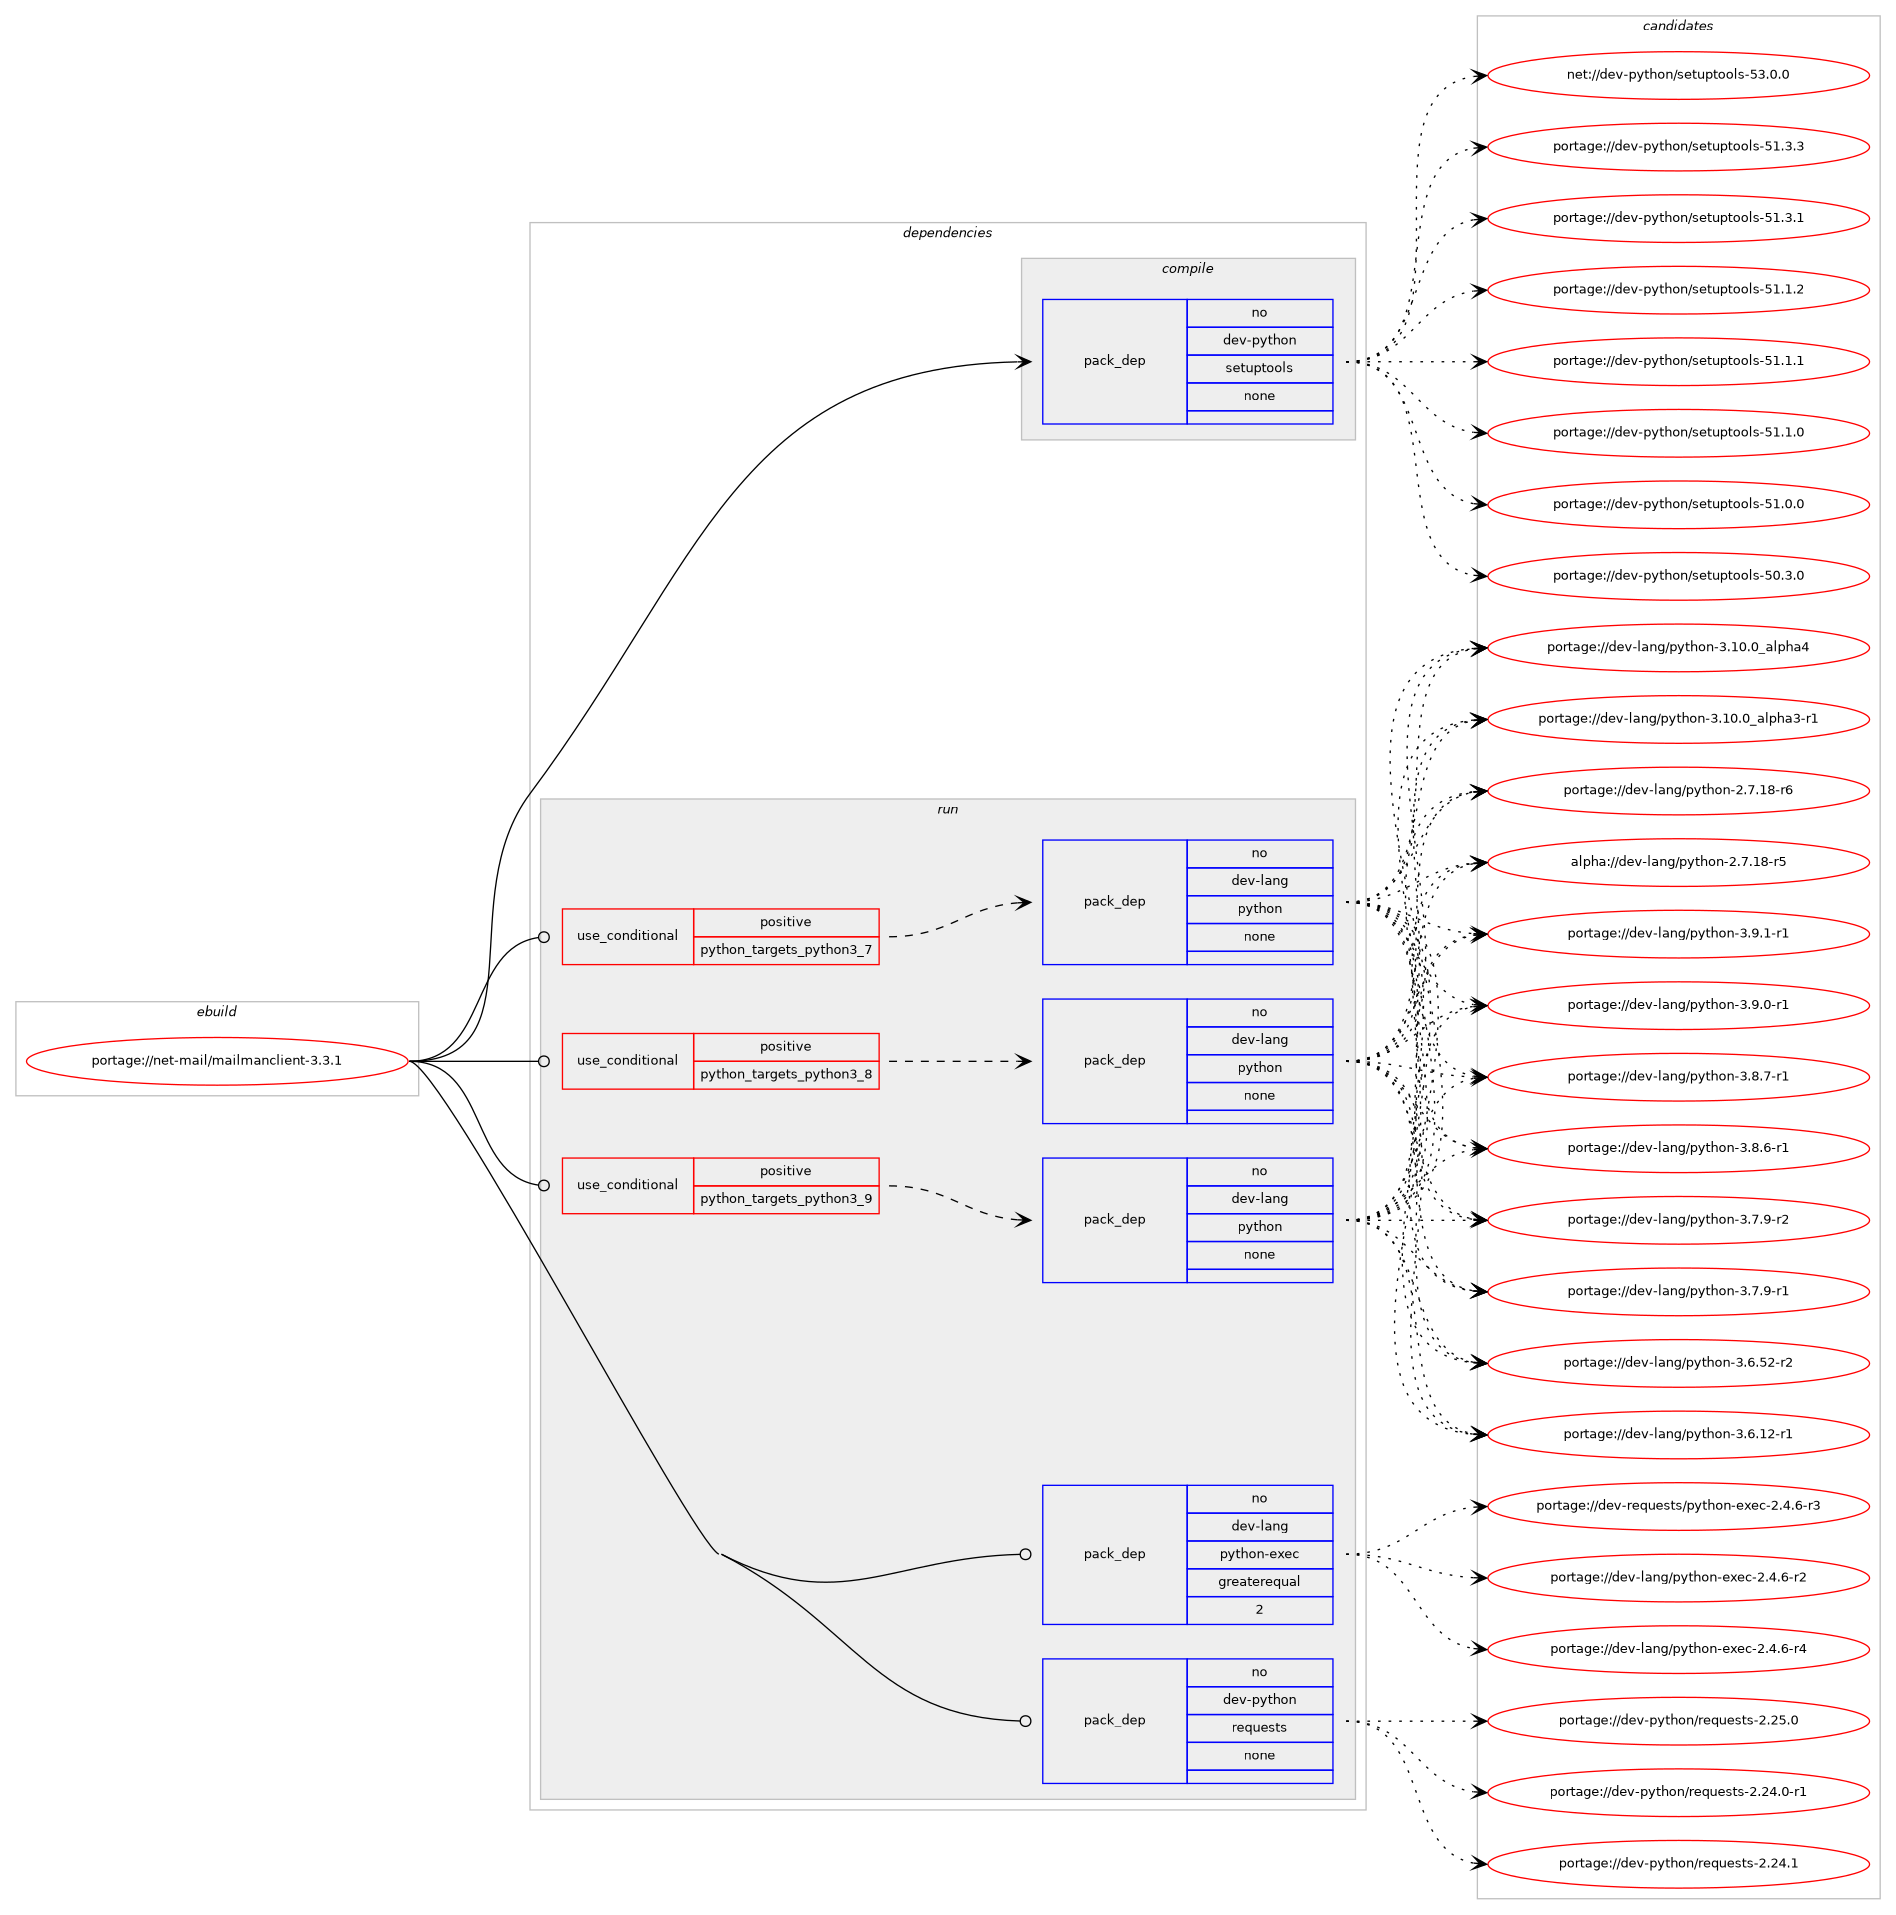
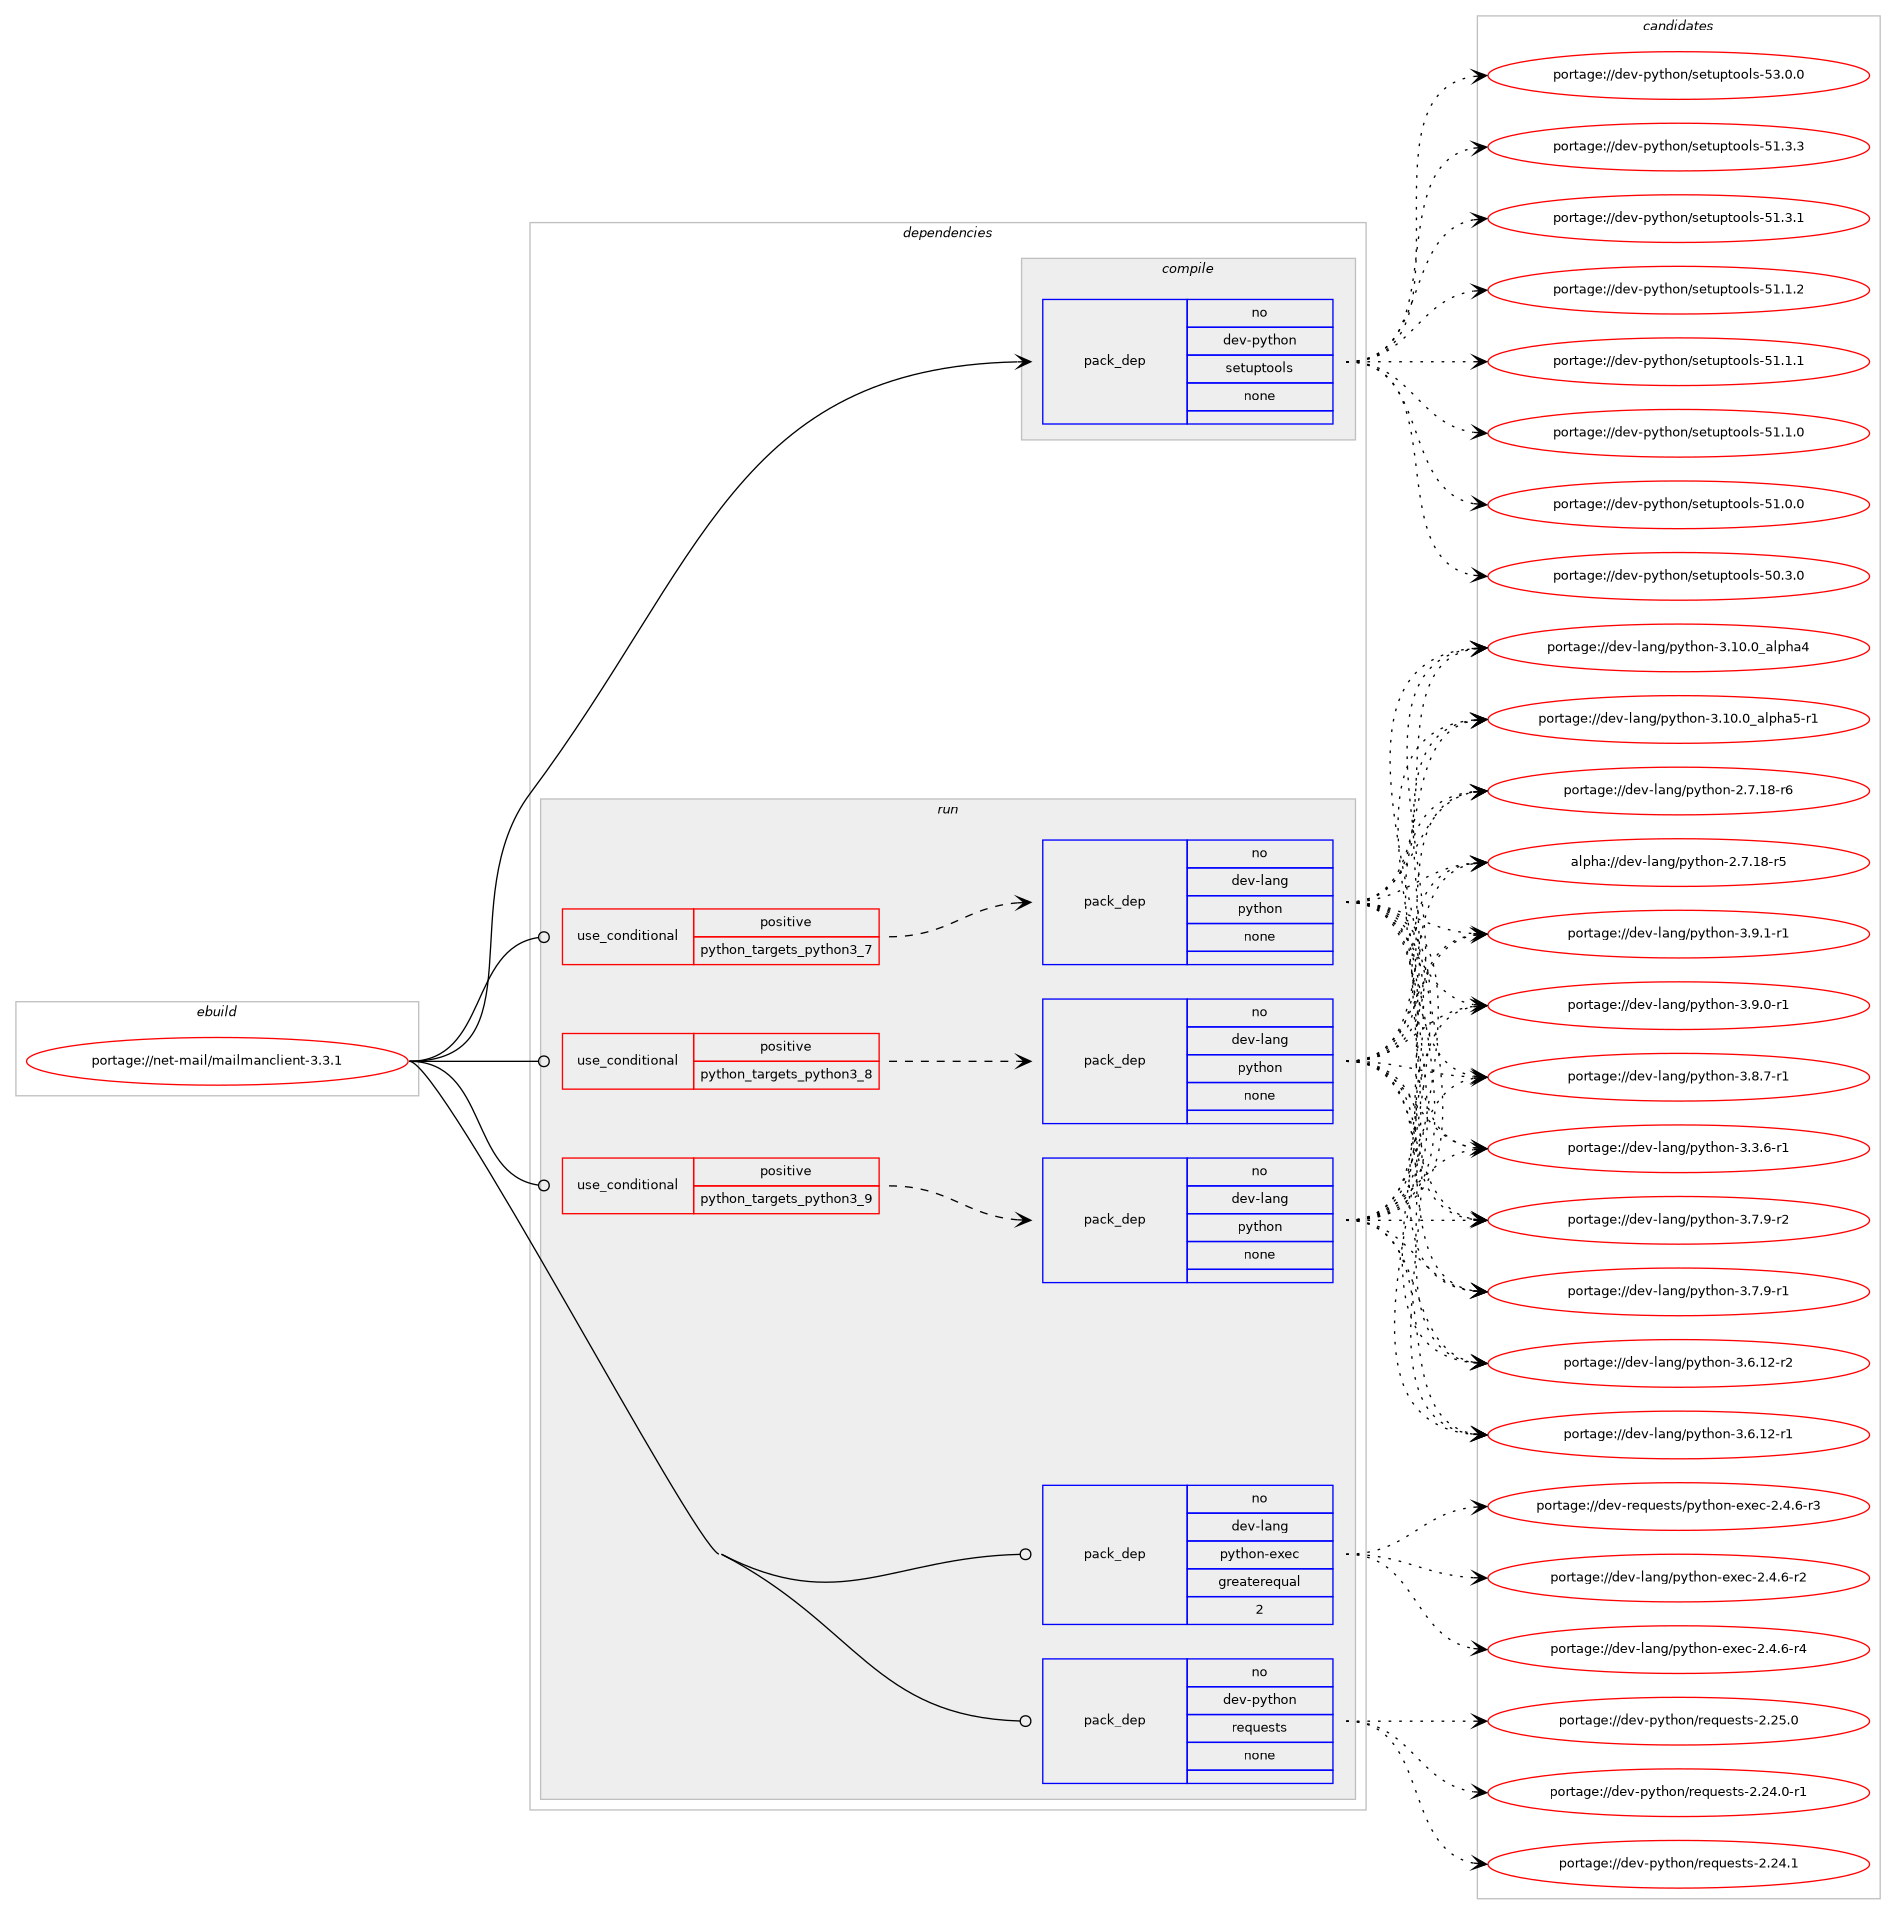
(1679, 76) -> (1679, 76)
(1679, 719) -> (1679, 719)
(1679, 1149) -> (1679, 1149)
(1679, 1363) -> (1679, 1363)
